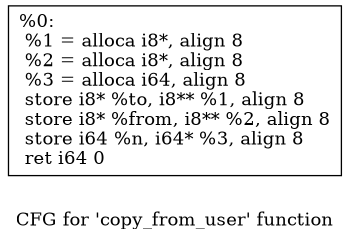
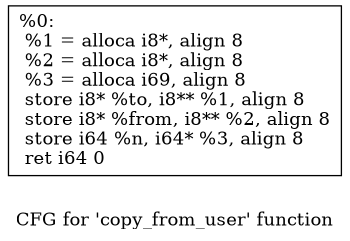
(133, 80) -> (133, 80)
